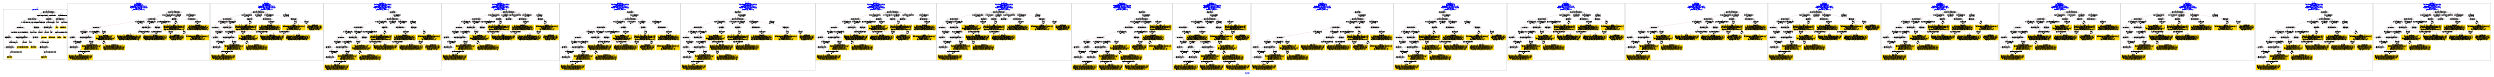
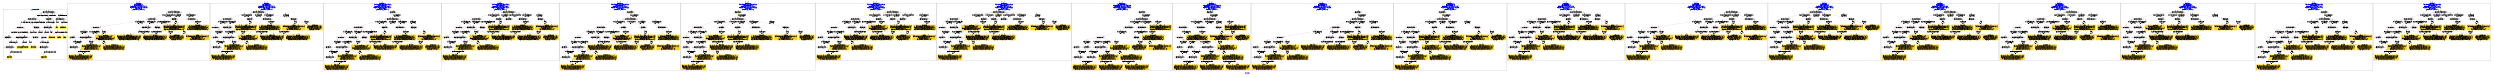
(35, 10) -> (35, 10)
(44, 37) -> (44, 37)
(23, 47) -> (23, 47)
